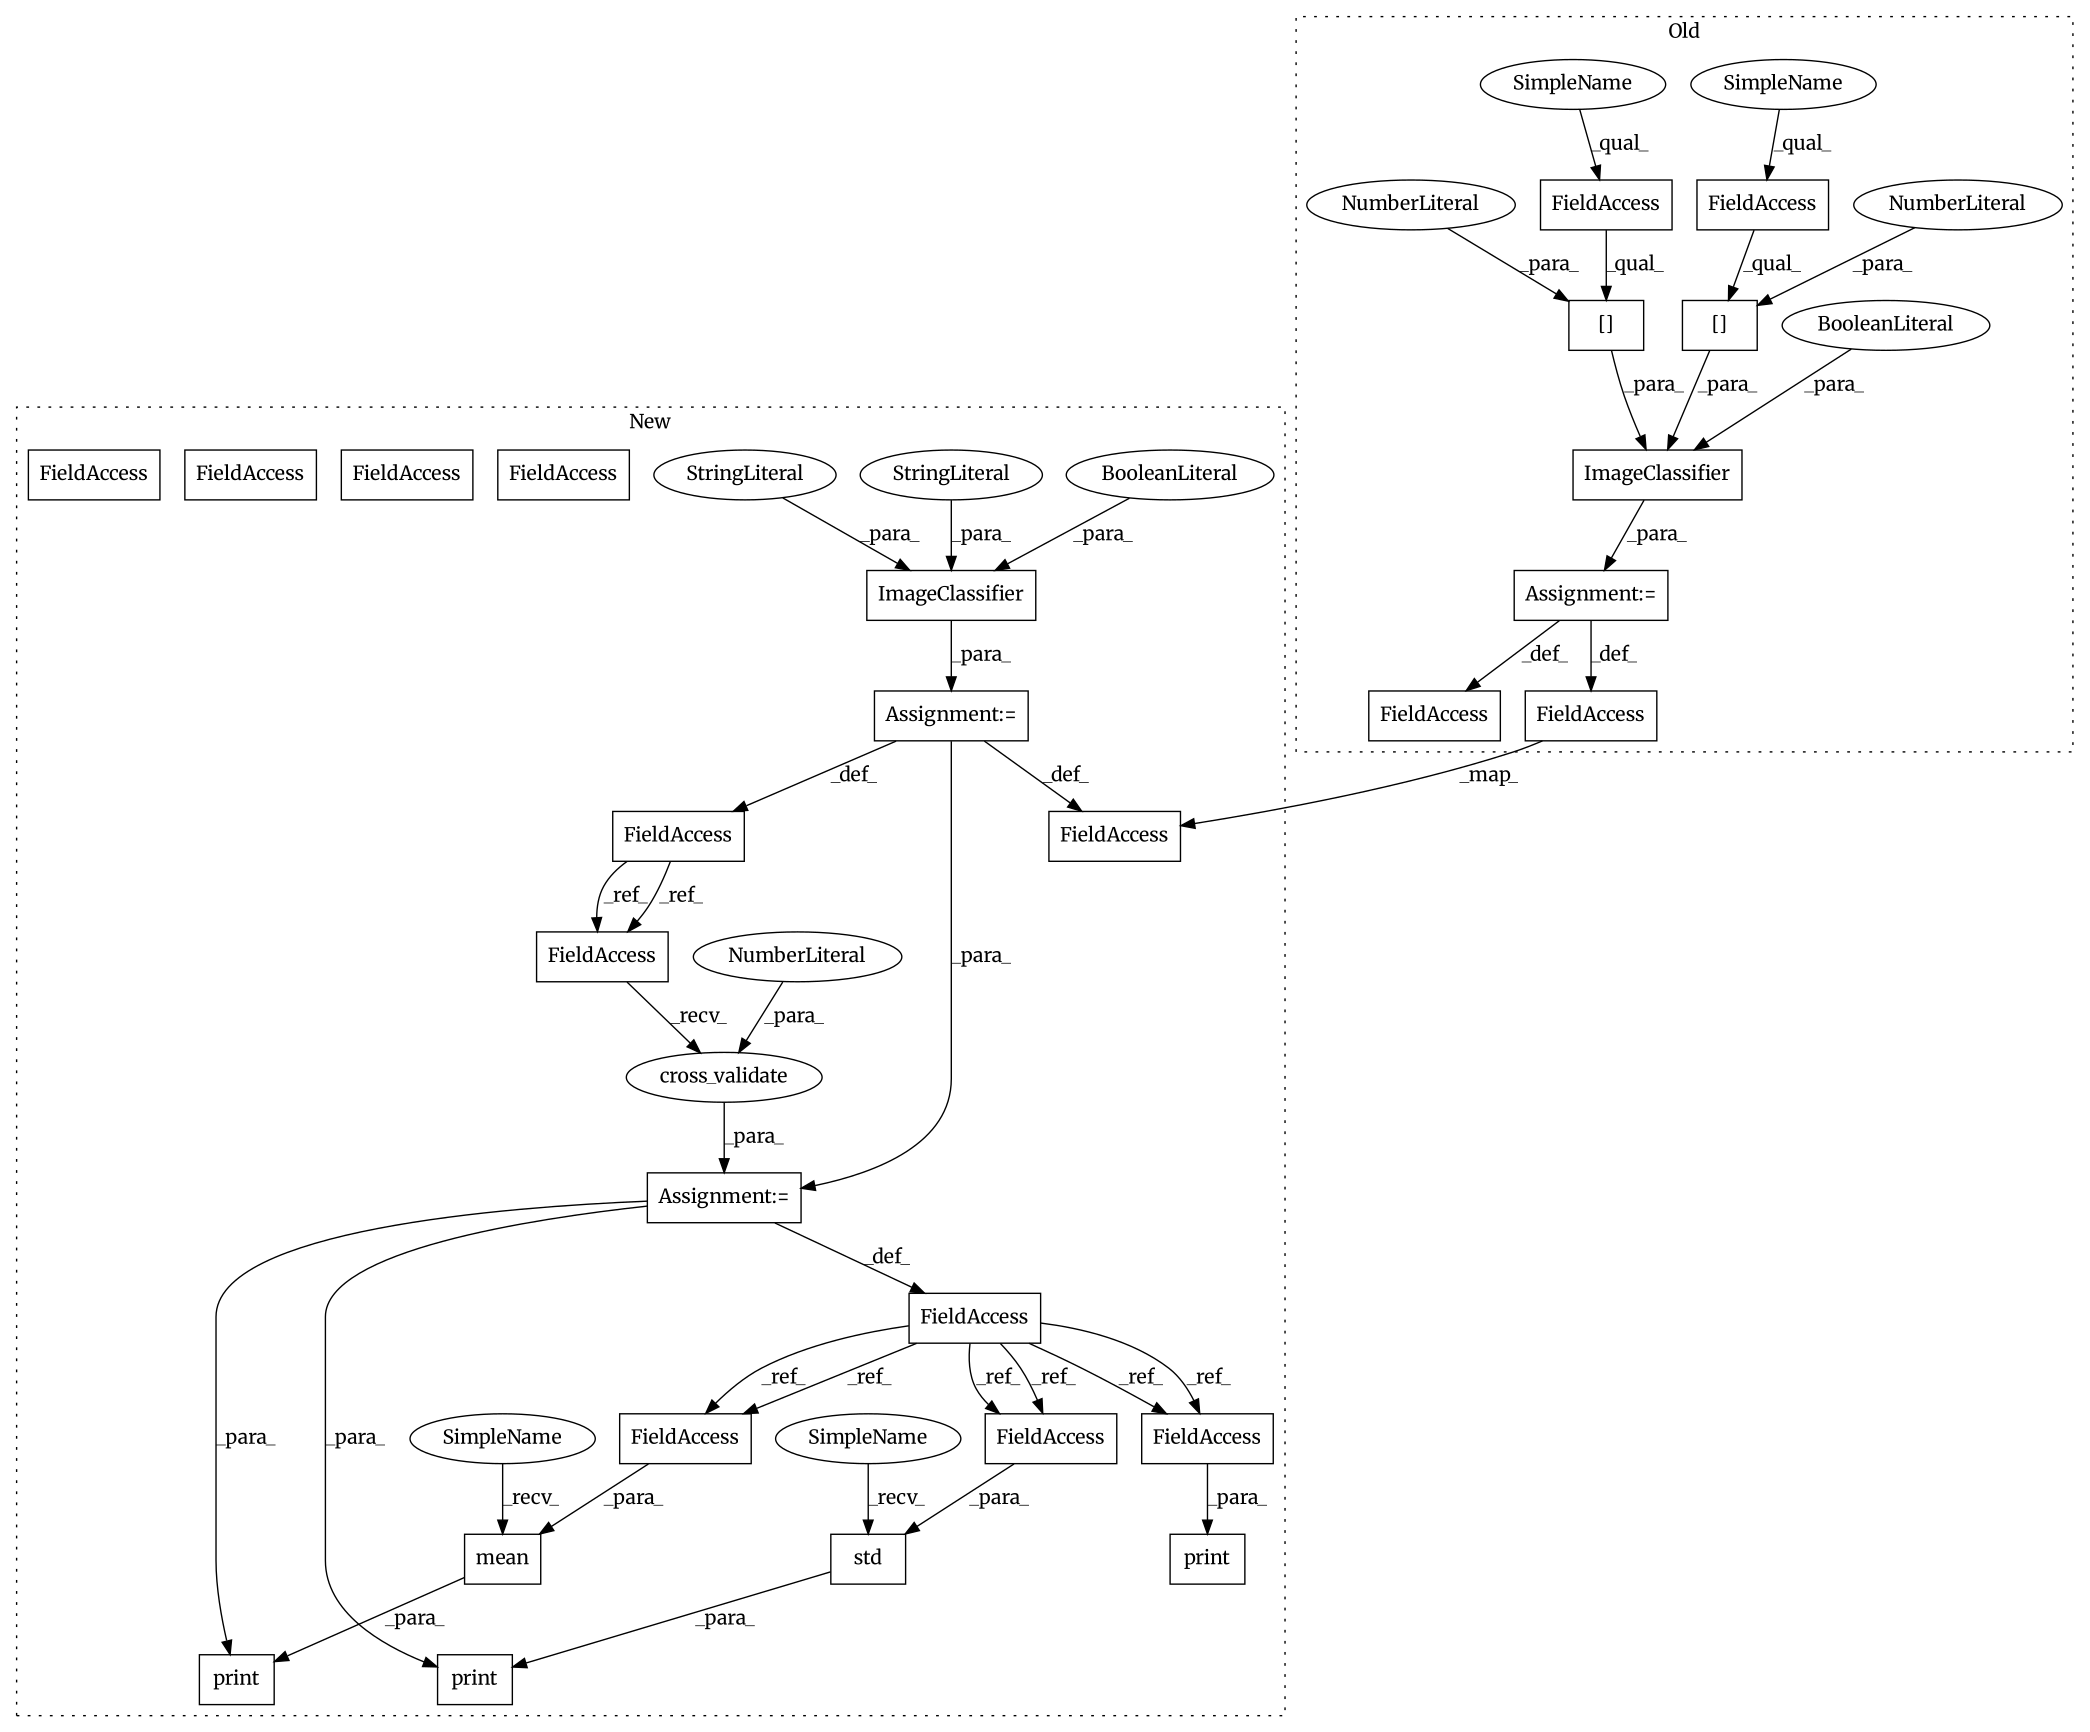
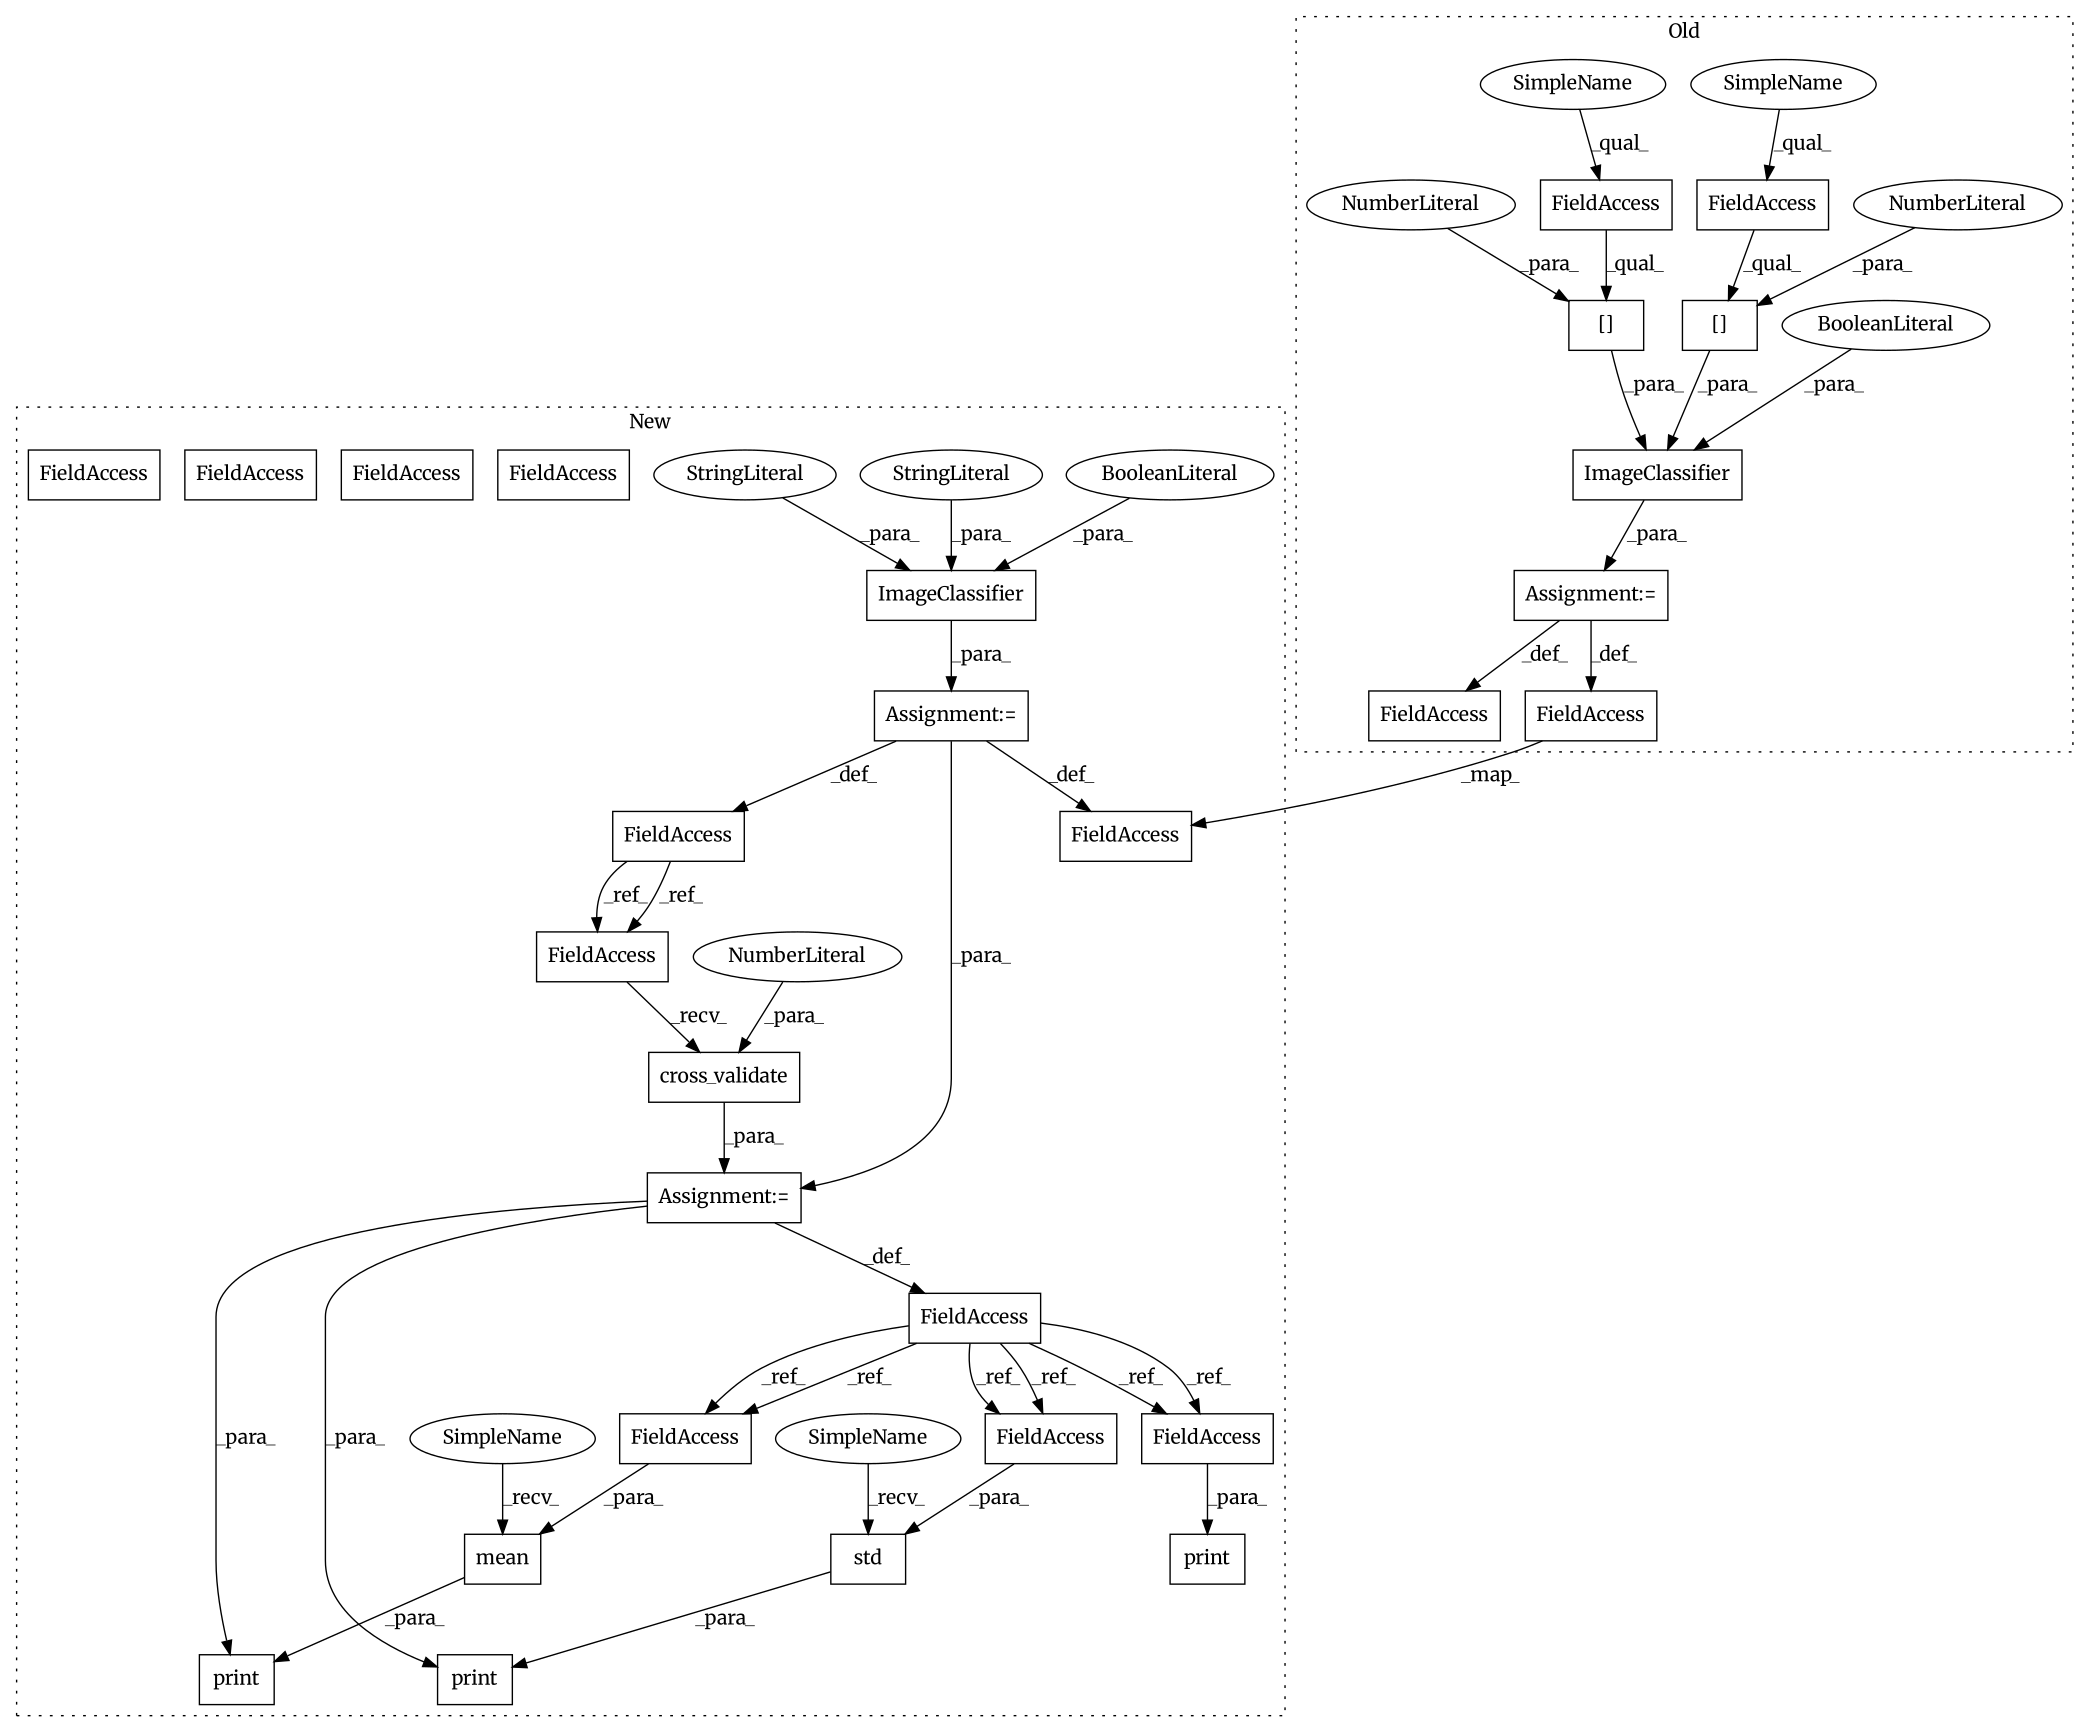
(724, 1077) -> (724, 1077)
